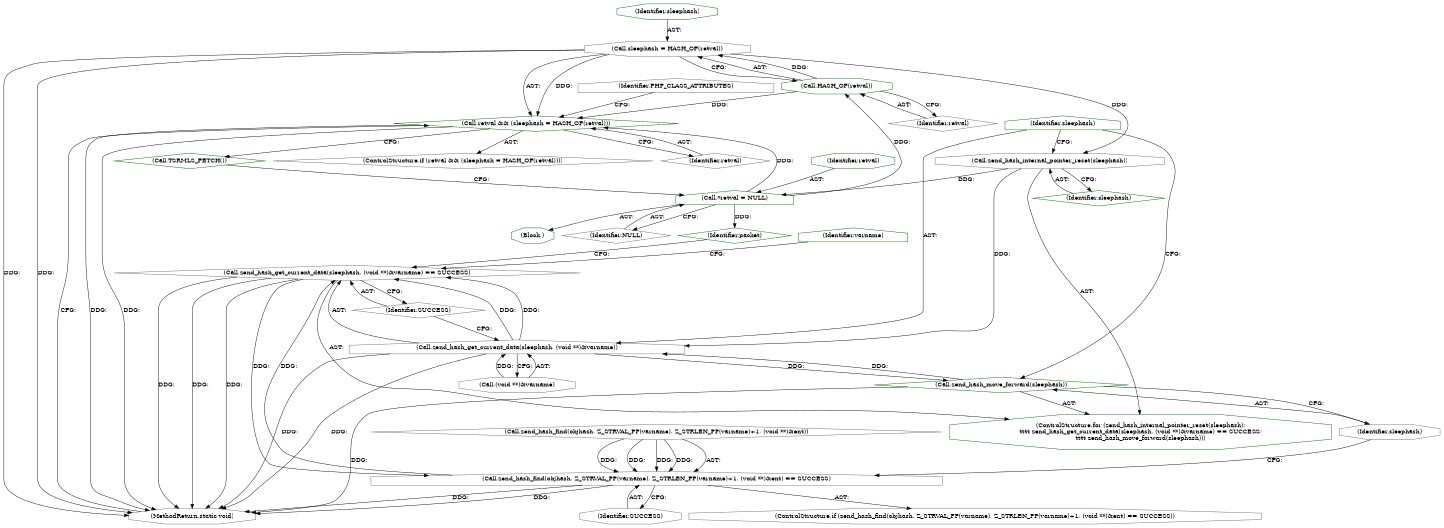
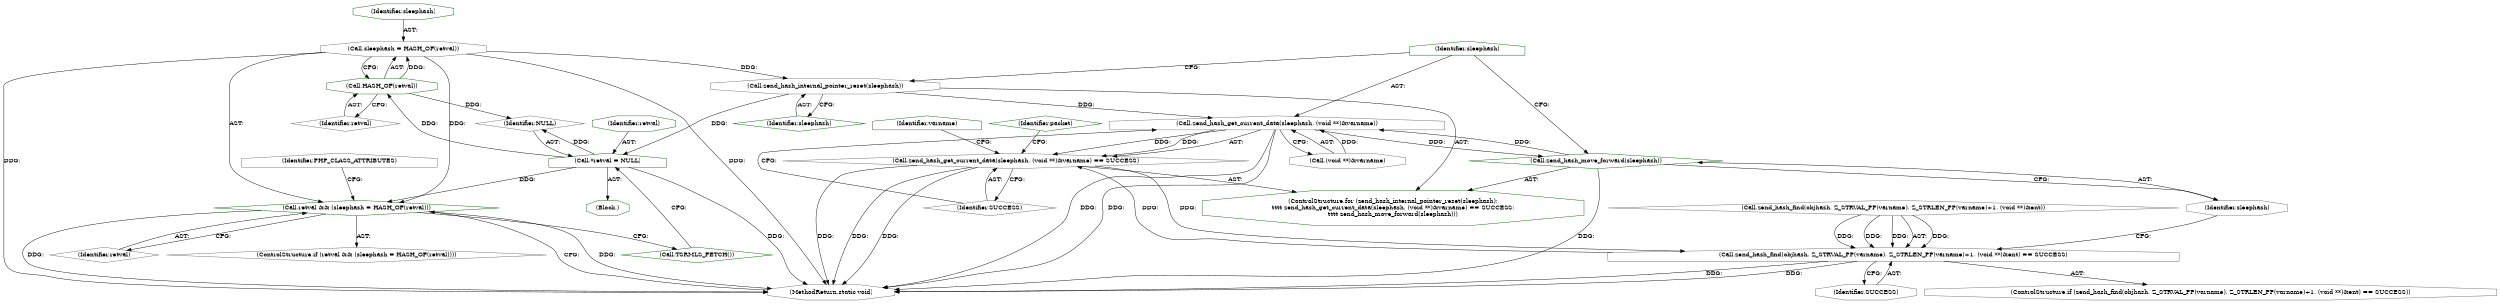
(690, 105) -> (458, 105)
(735, 214) -> (728, 209)
(692, 217) -> (583, 142)
